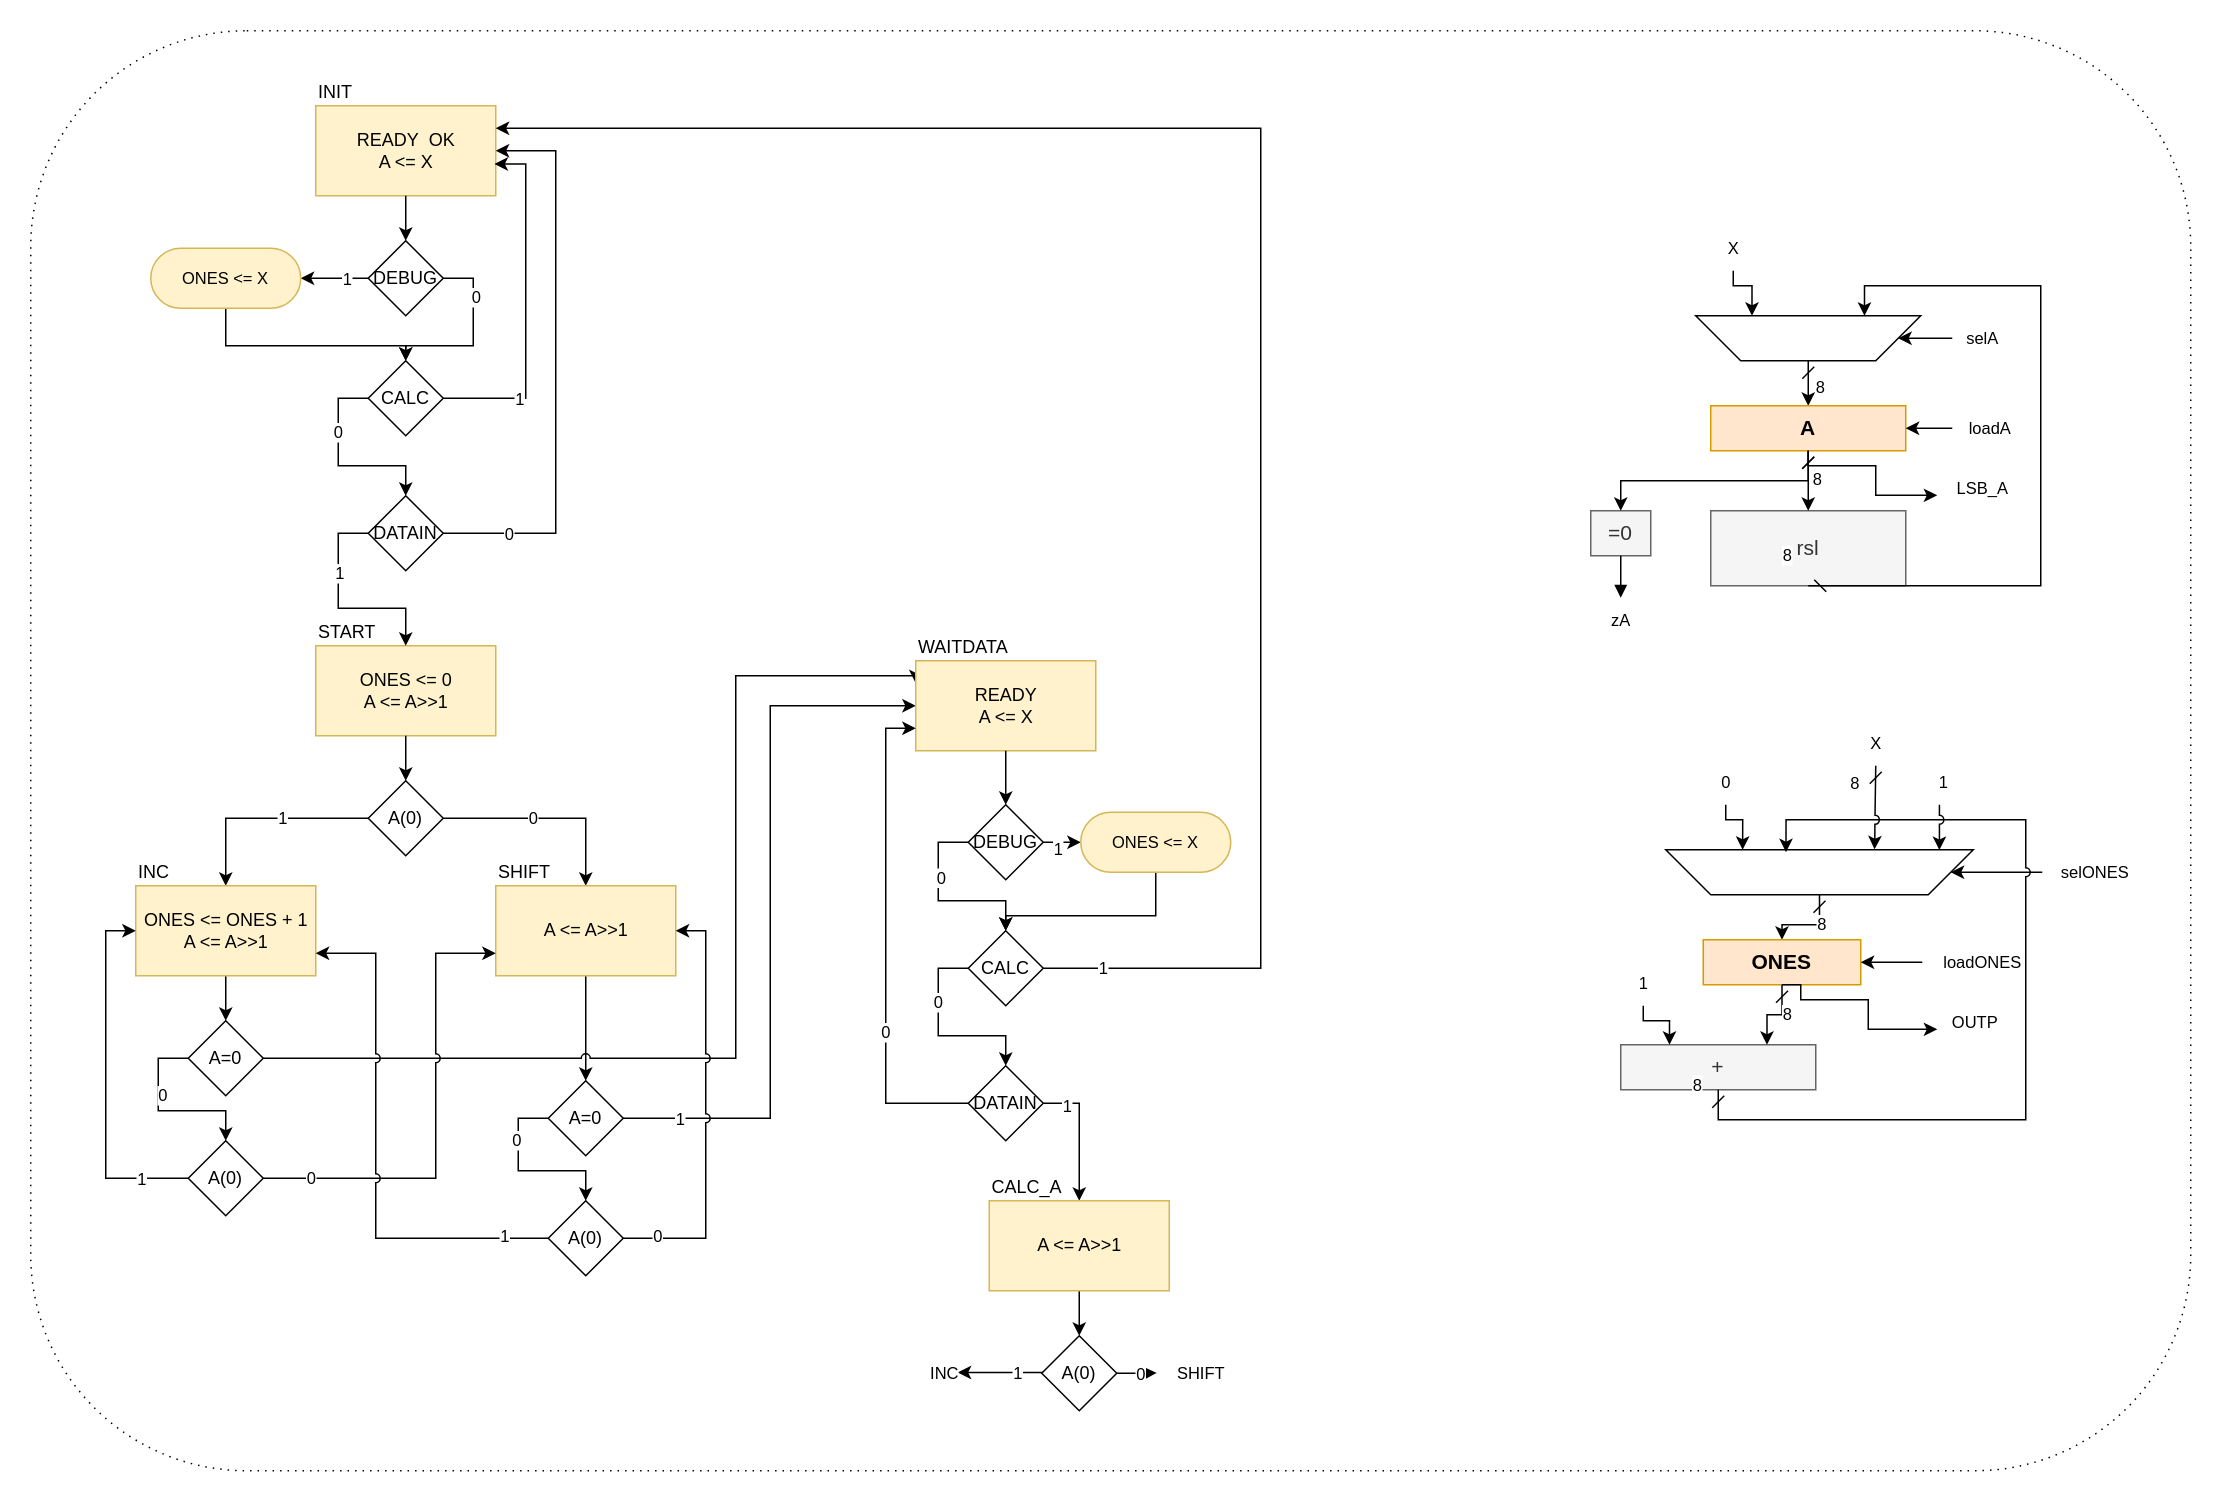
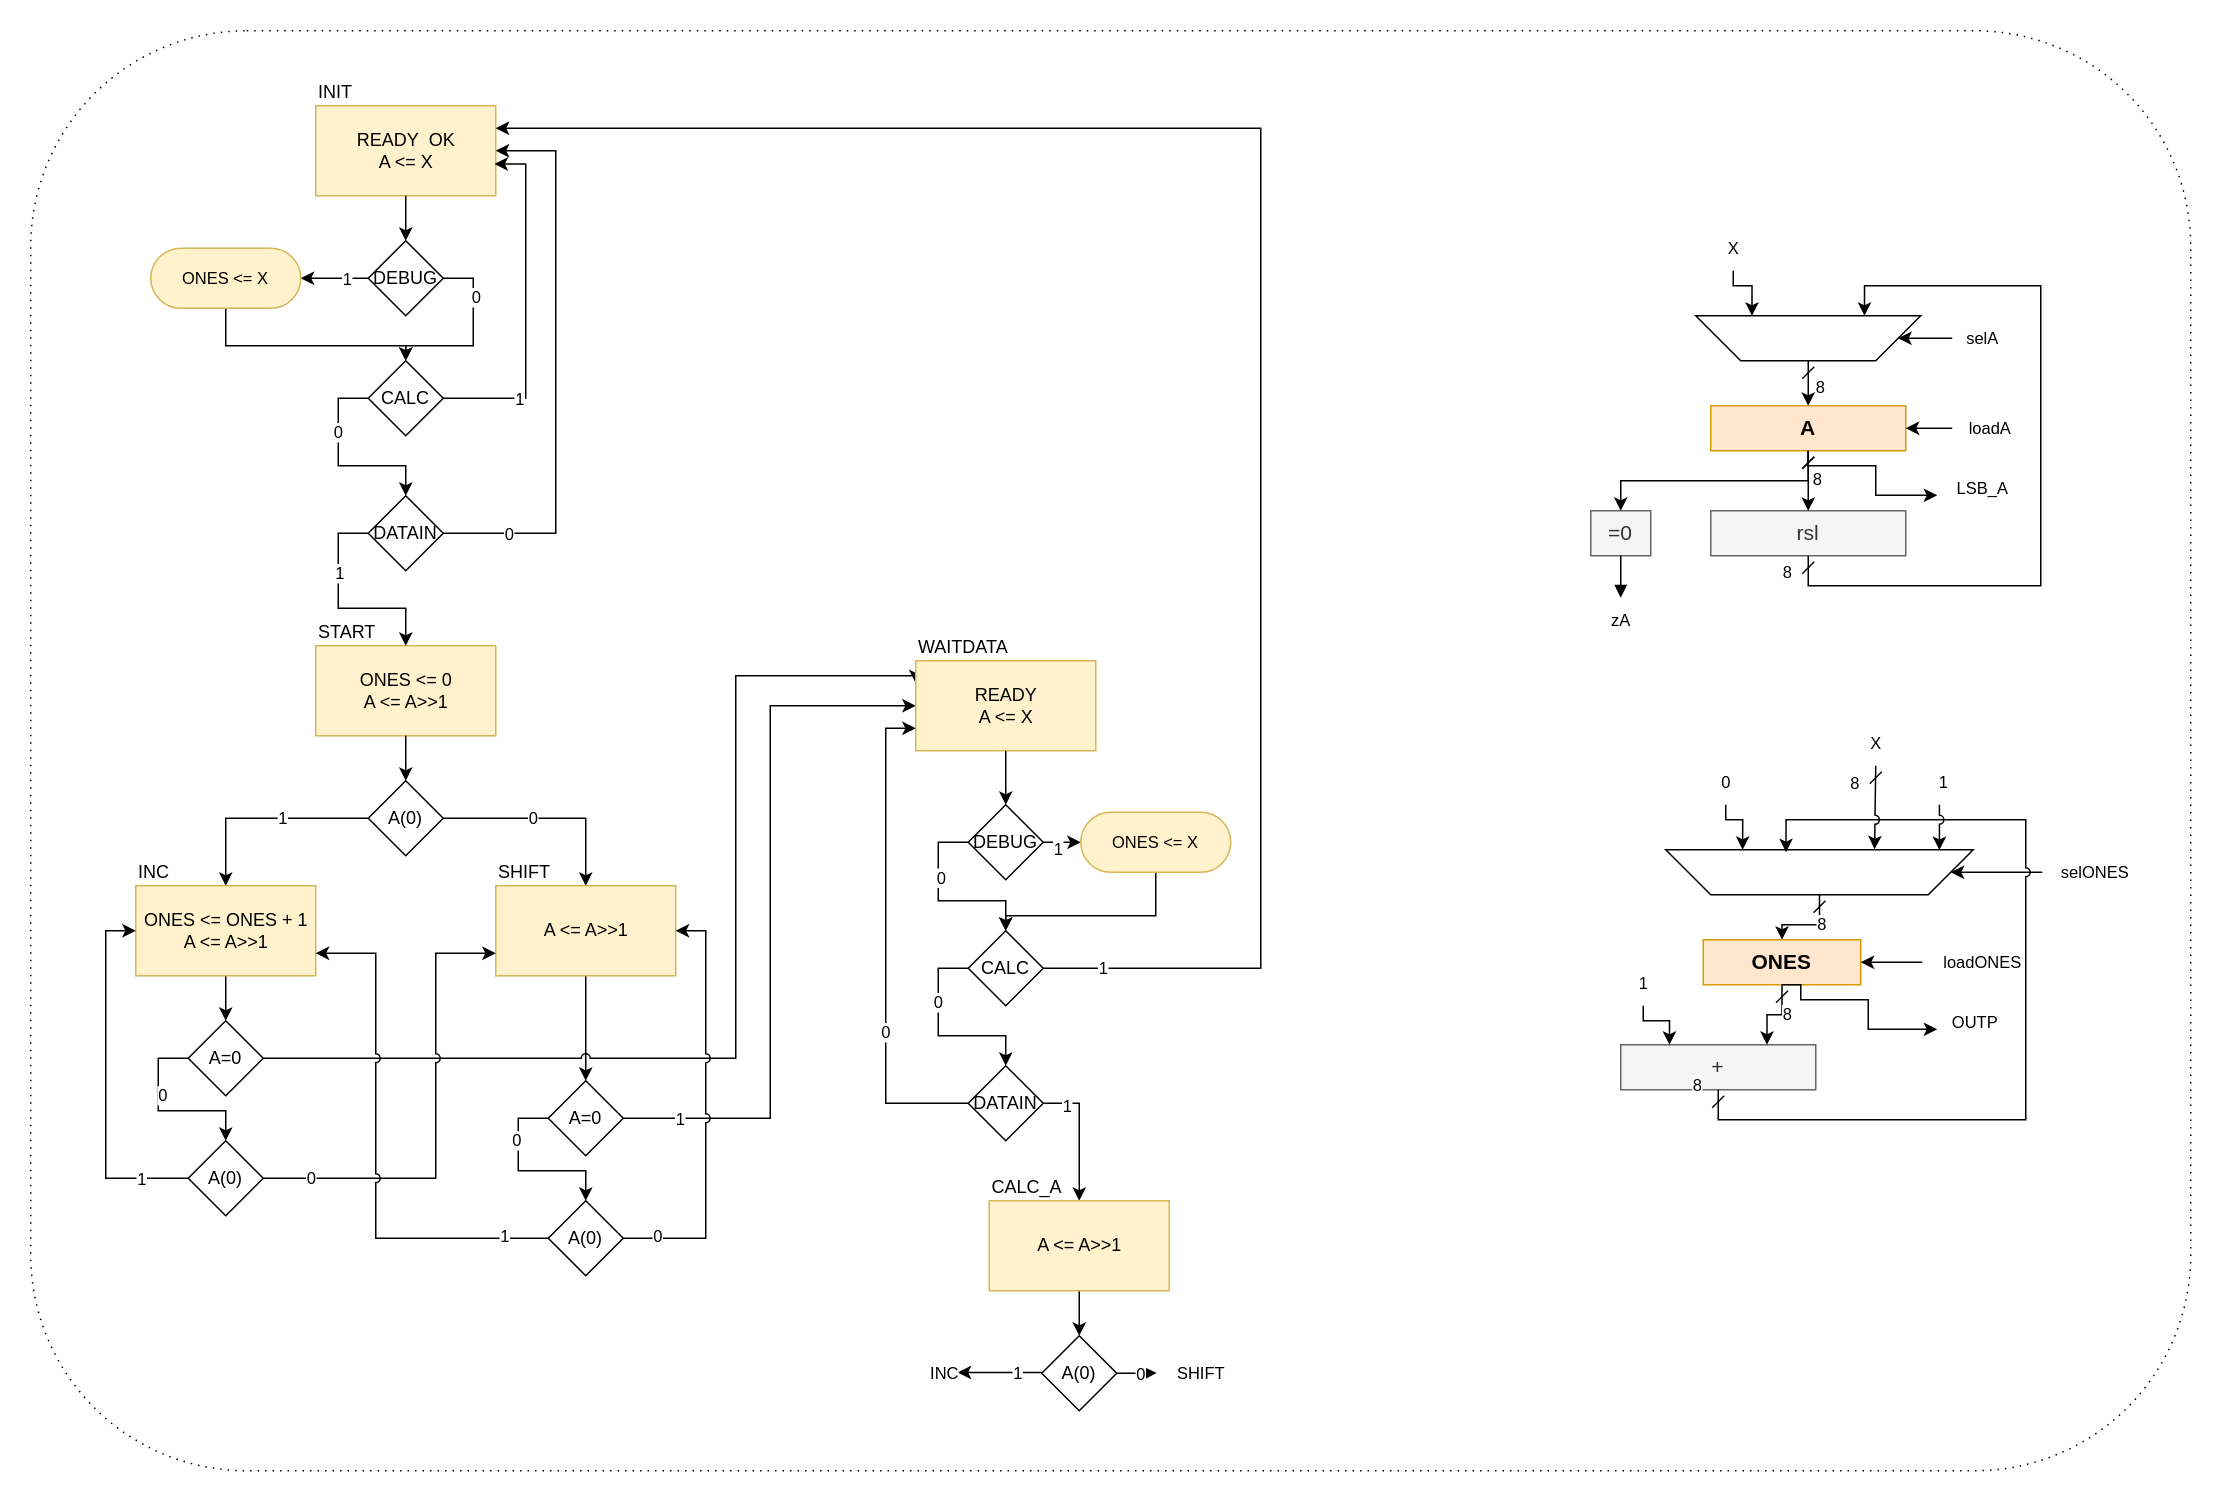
(1808, 548) -> (1808, 533)
